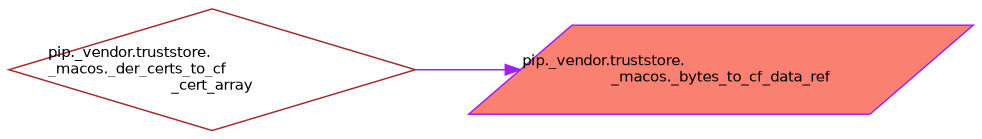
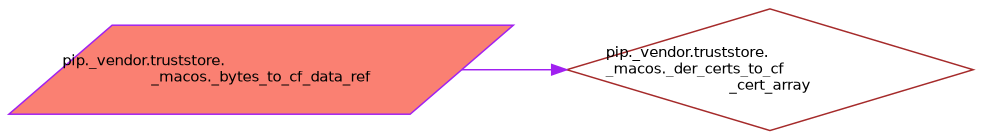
(460, 70) -> (507, 70)
